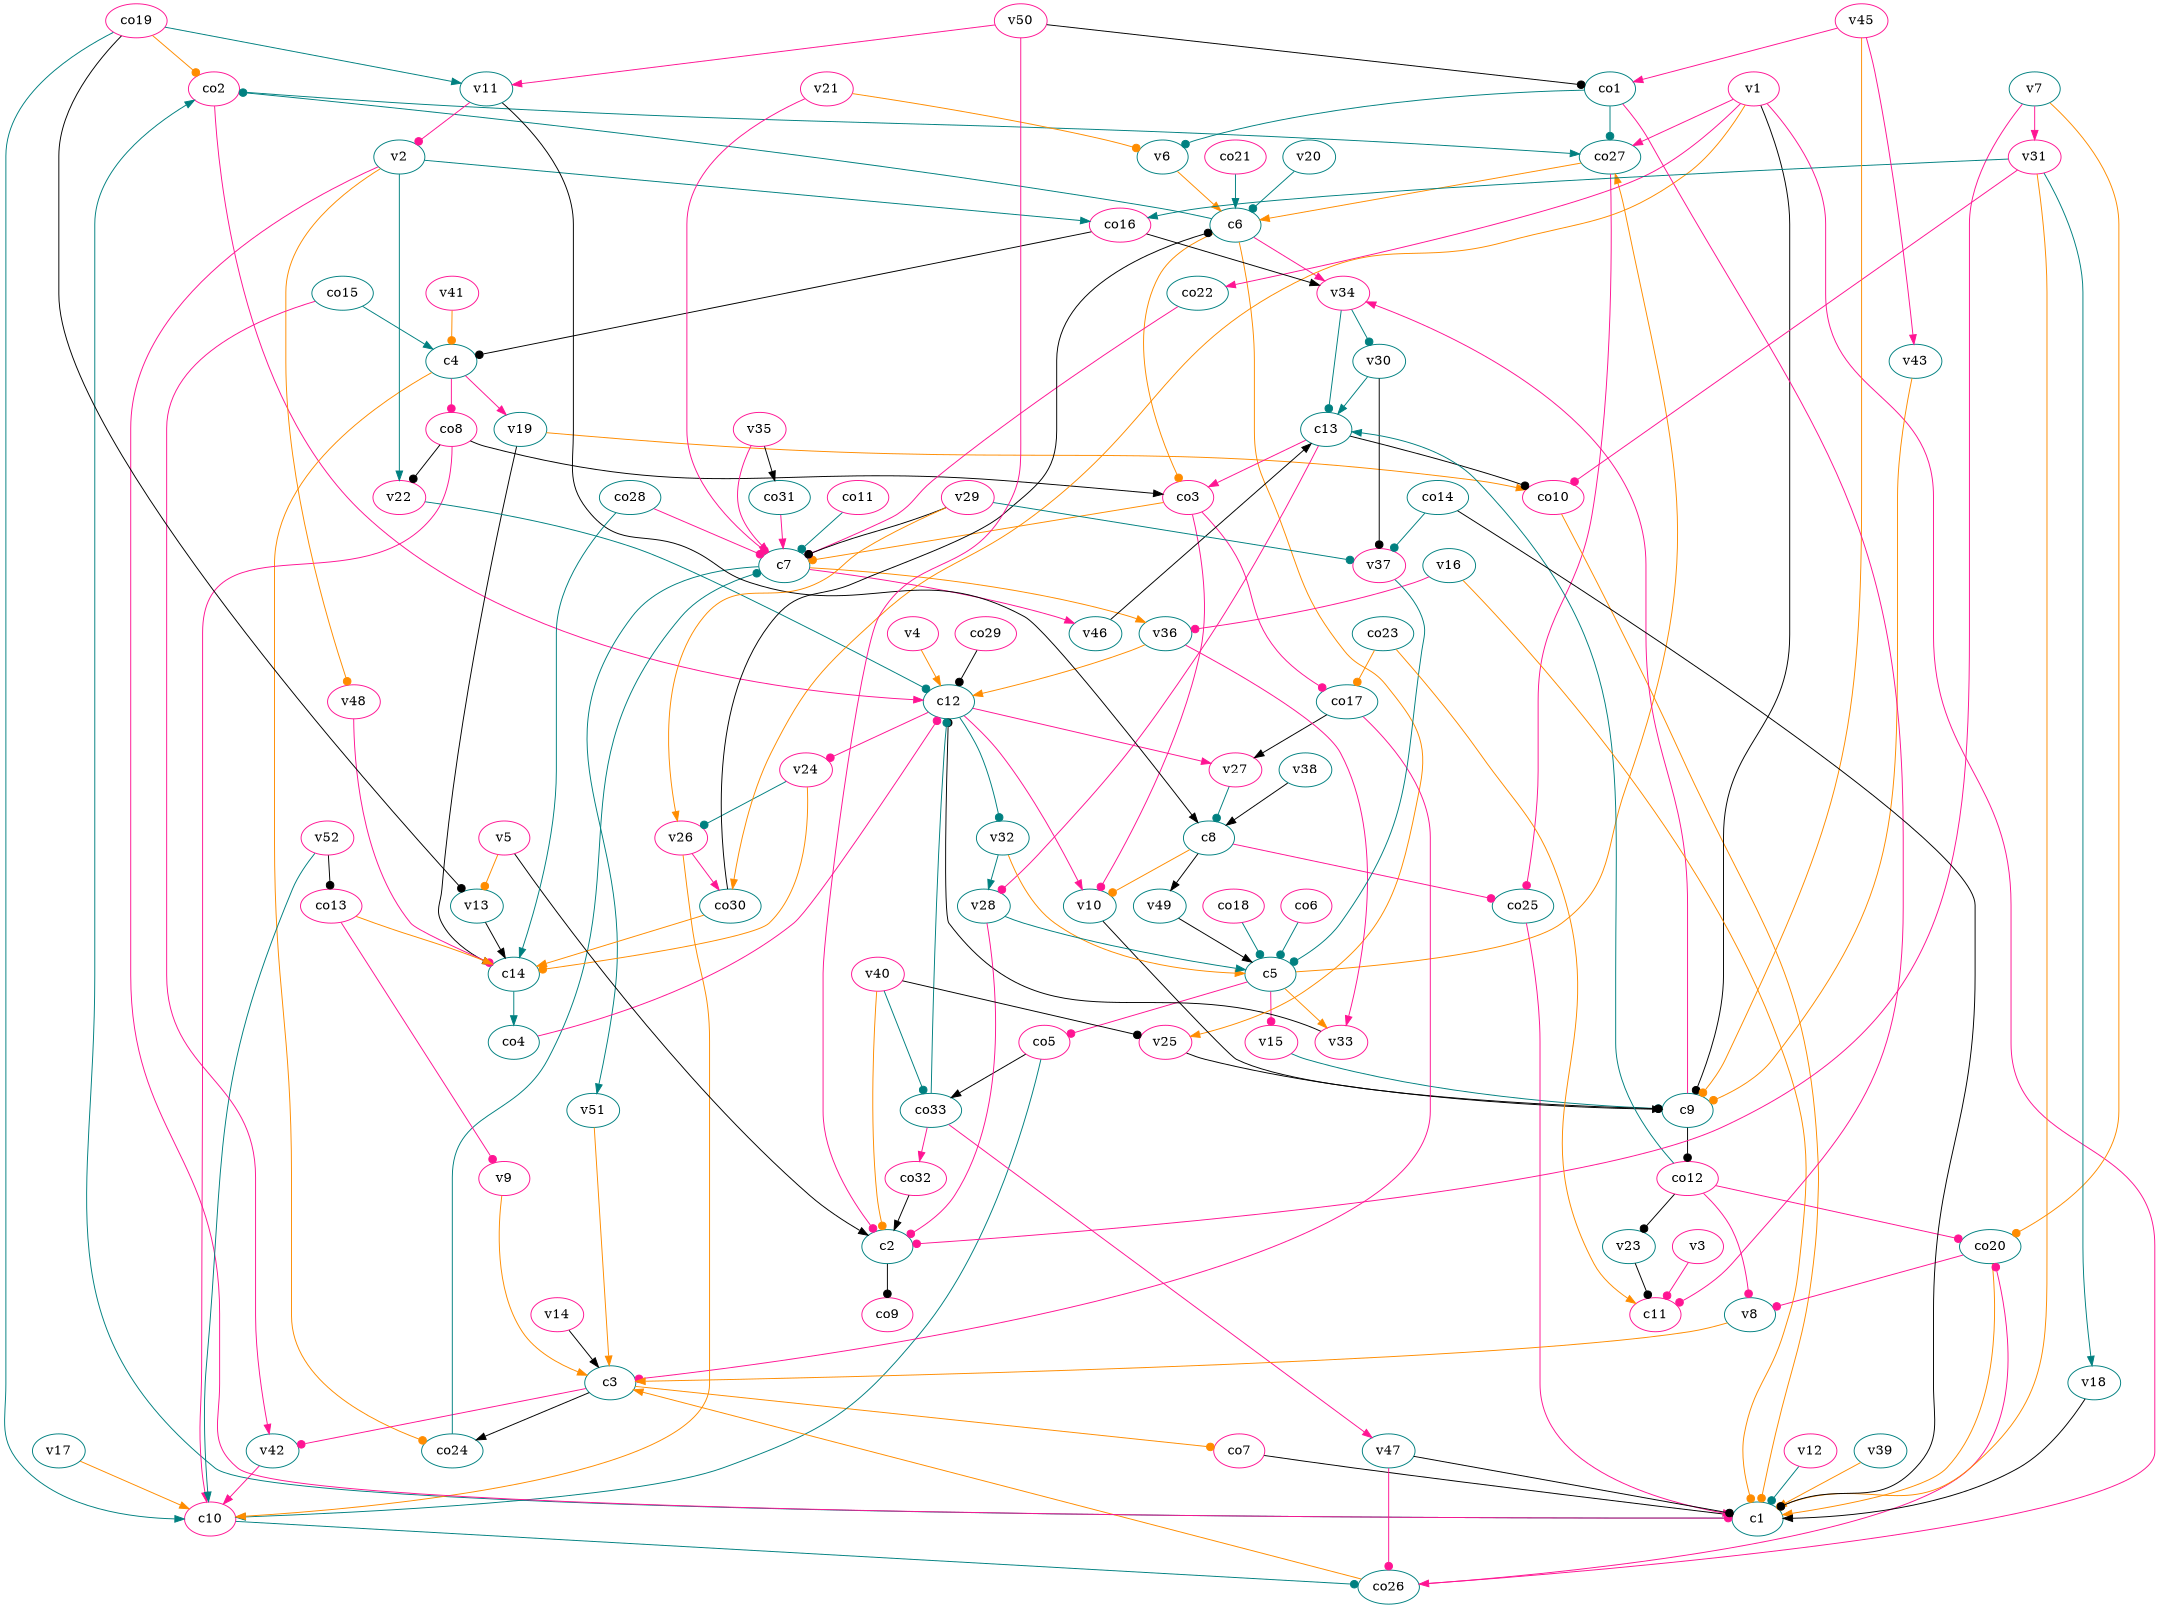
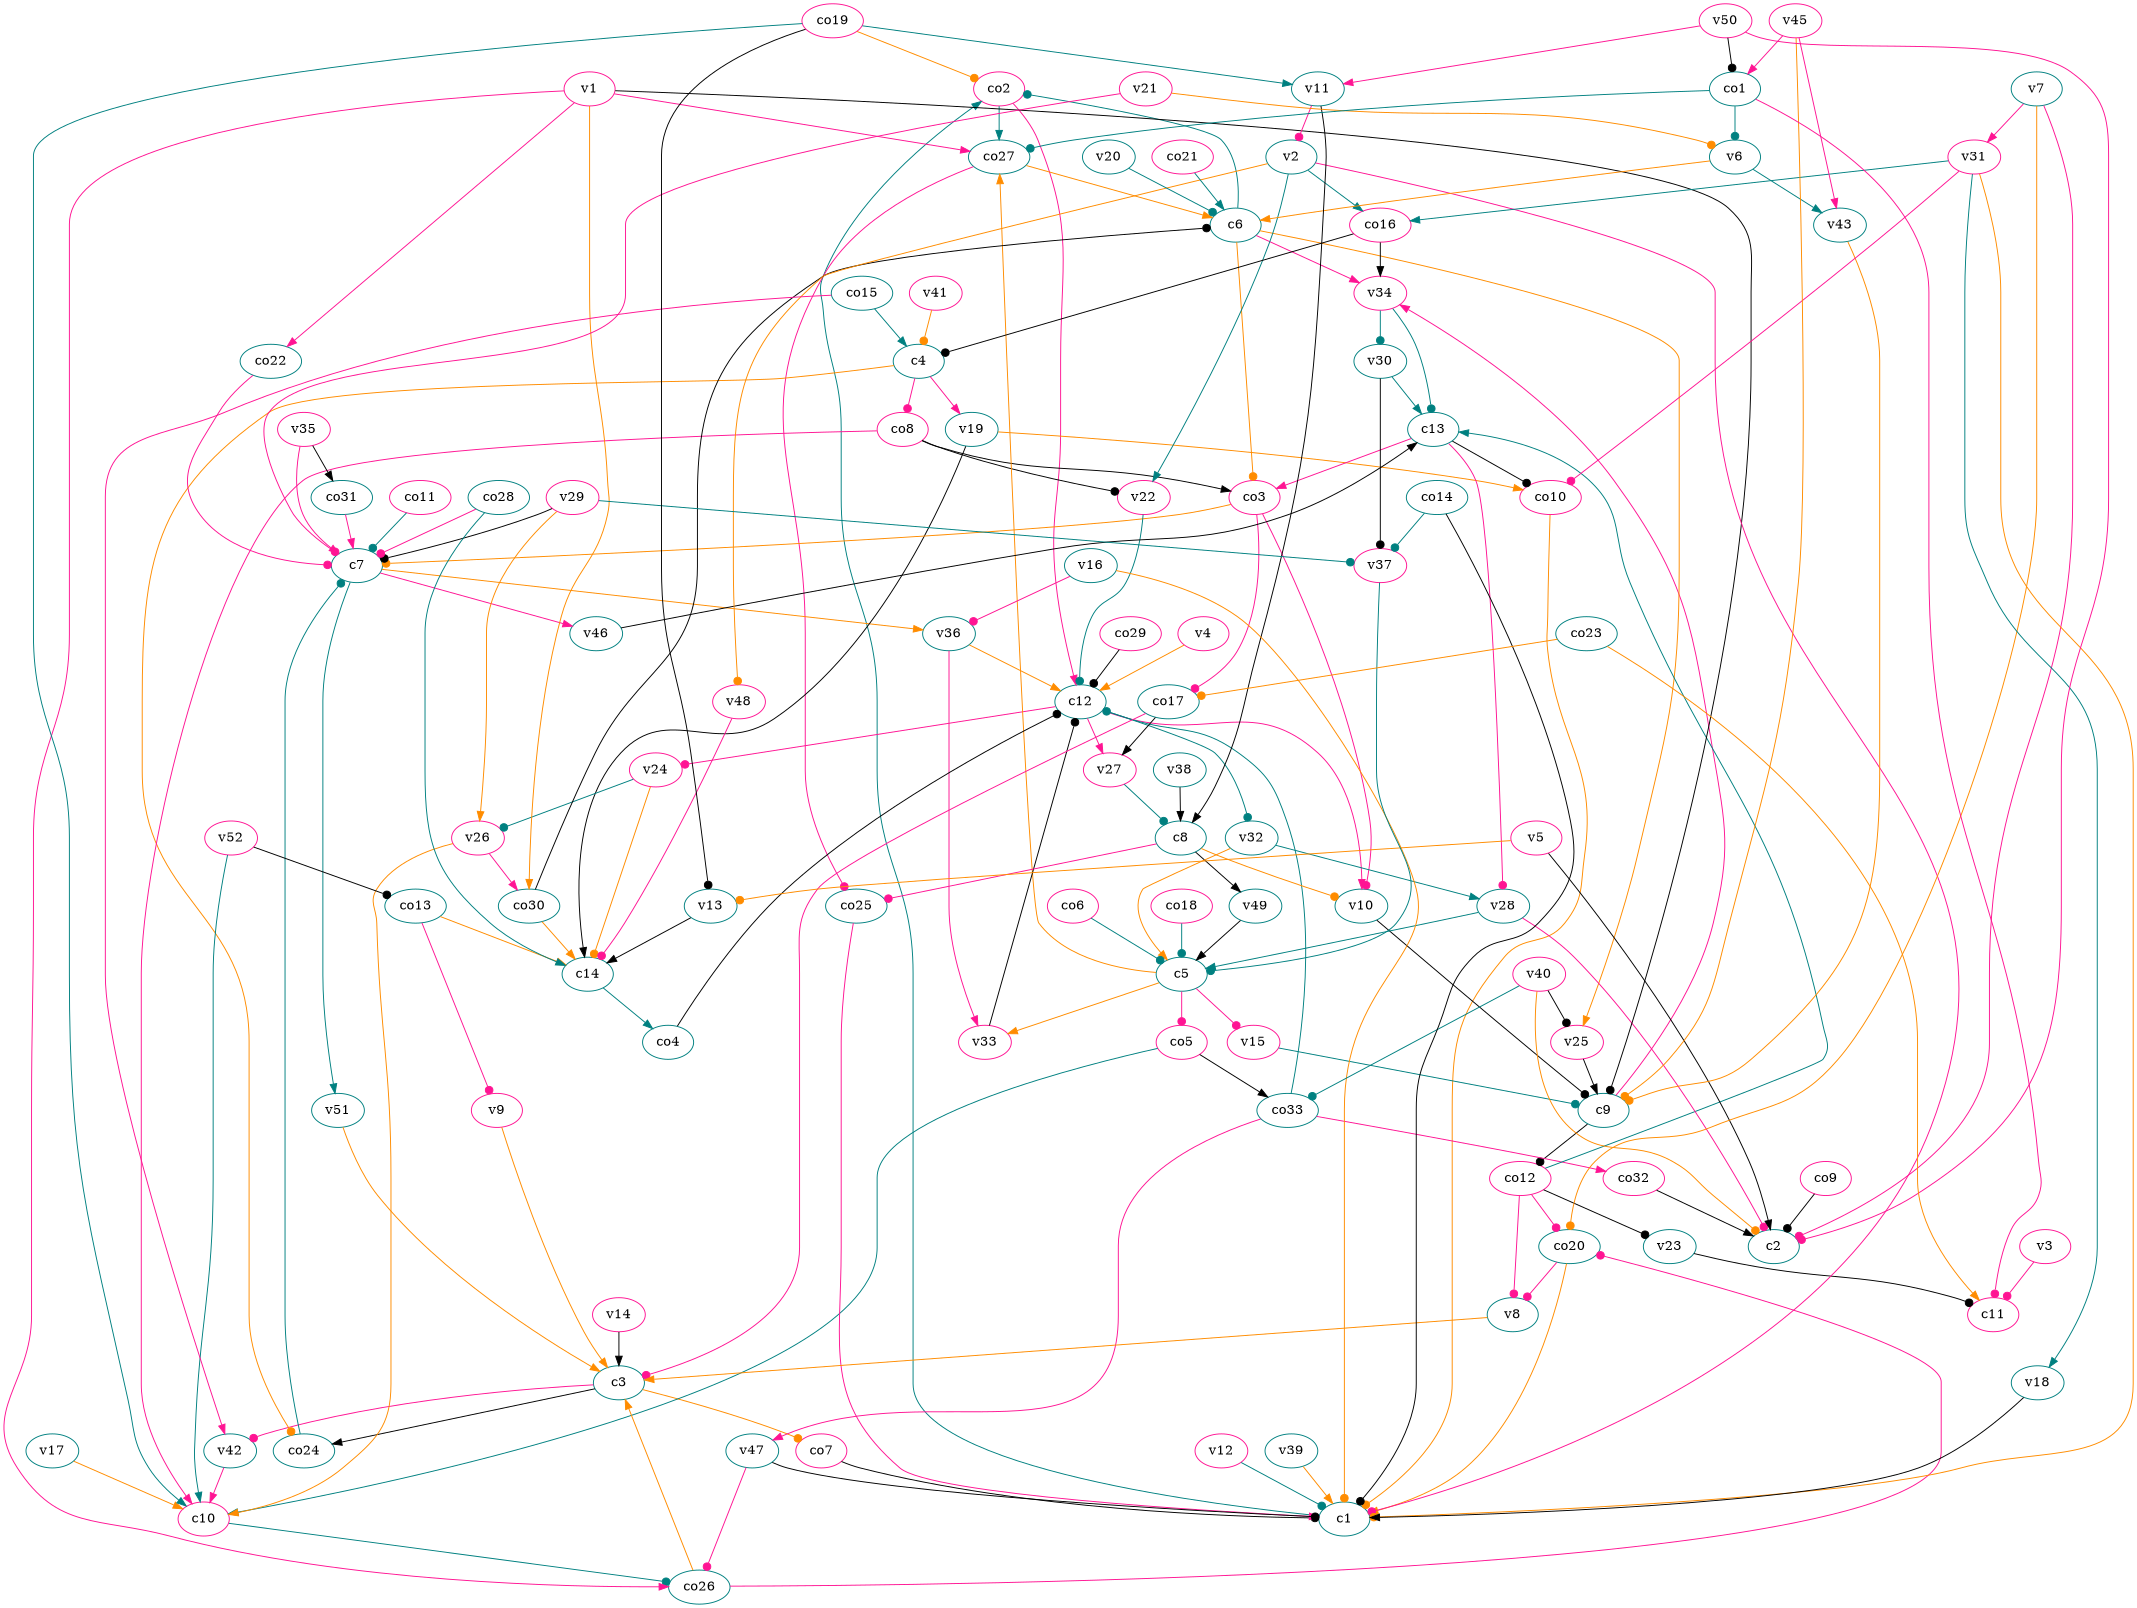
none -> (1783, 188)
(331, 906) -> (416, 906)
(778, 934) -> (842, 844)
(887, 1277) -> (1802, 1210)
